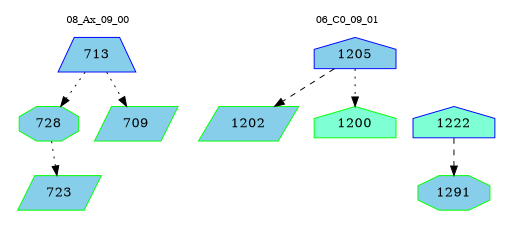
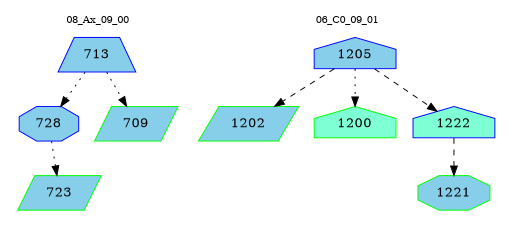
none -> (402, 87)
(49, 124) -> (49, 124)
(454, 193) -> (454, 193)
